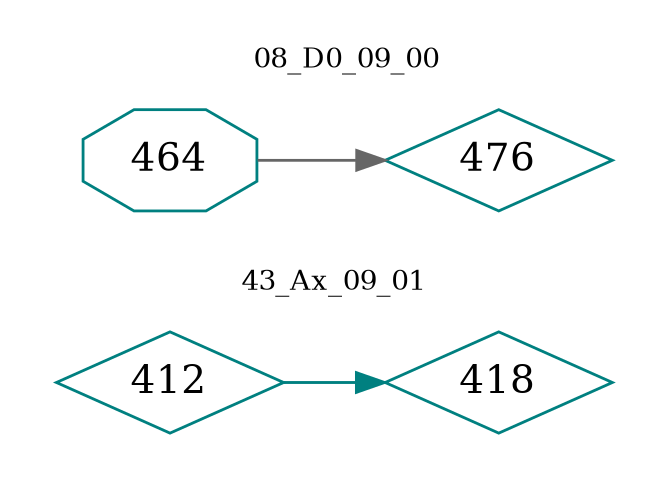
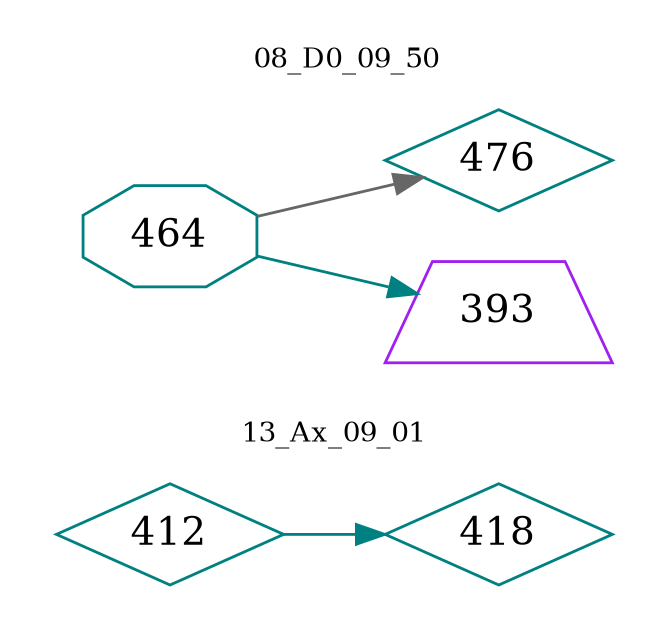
(348, 60) -> (348, 60)
(334, 283) -> (334, 435)
none -> (499, 312)
